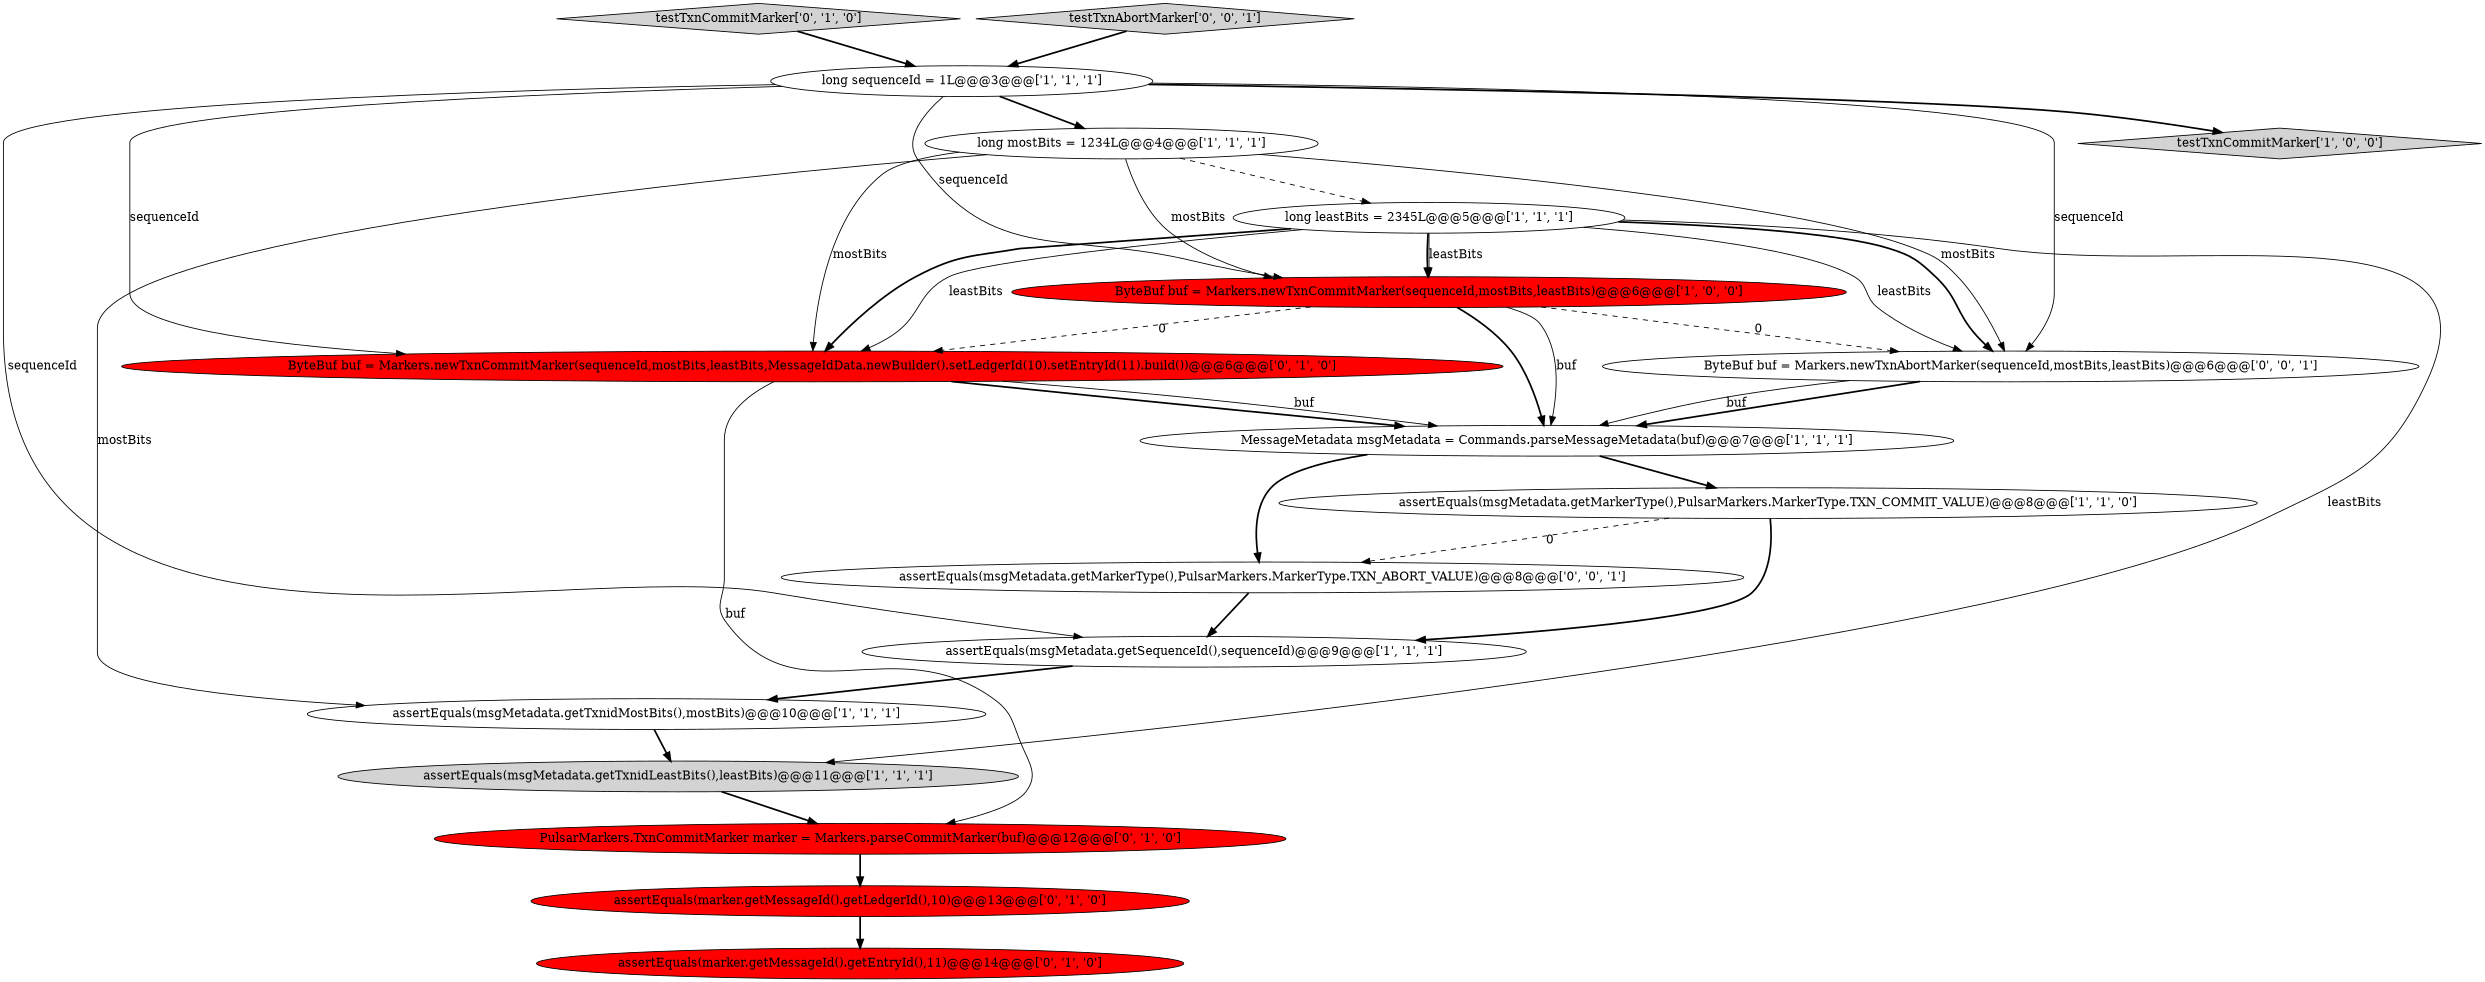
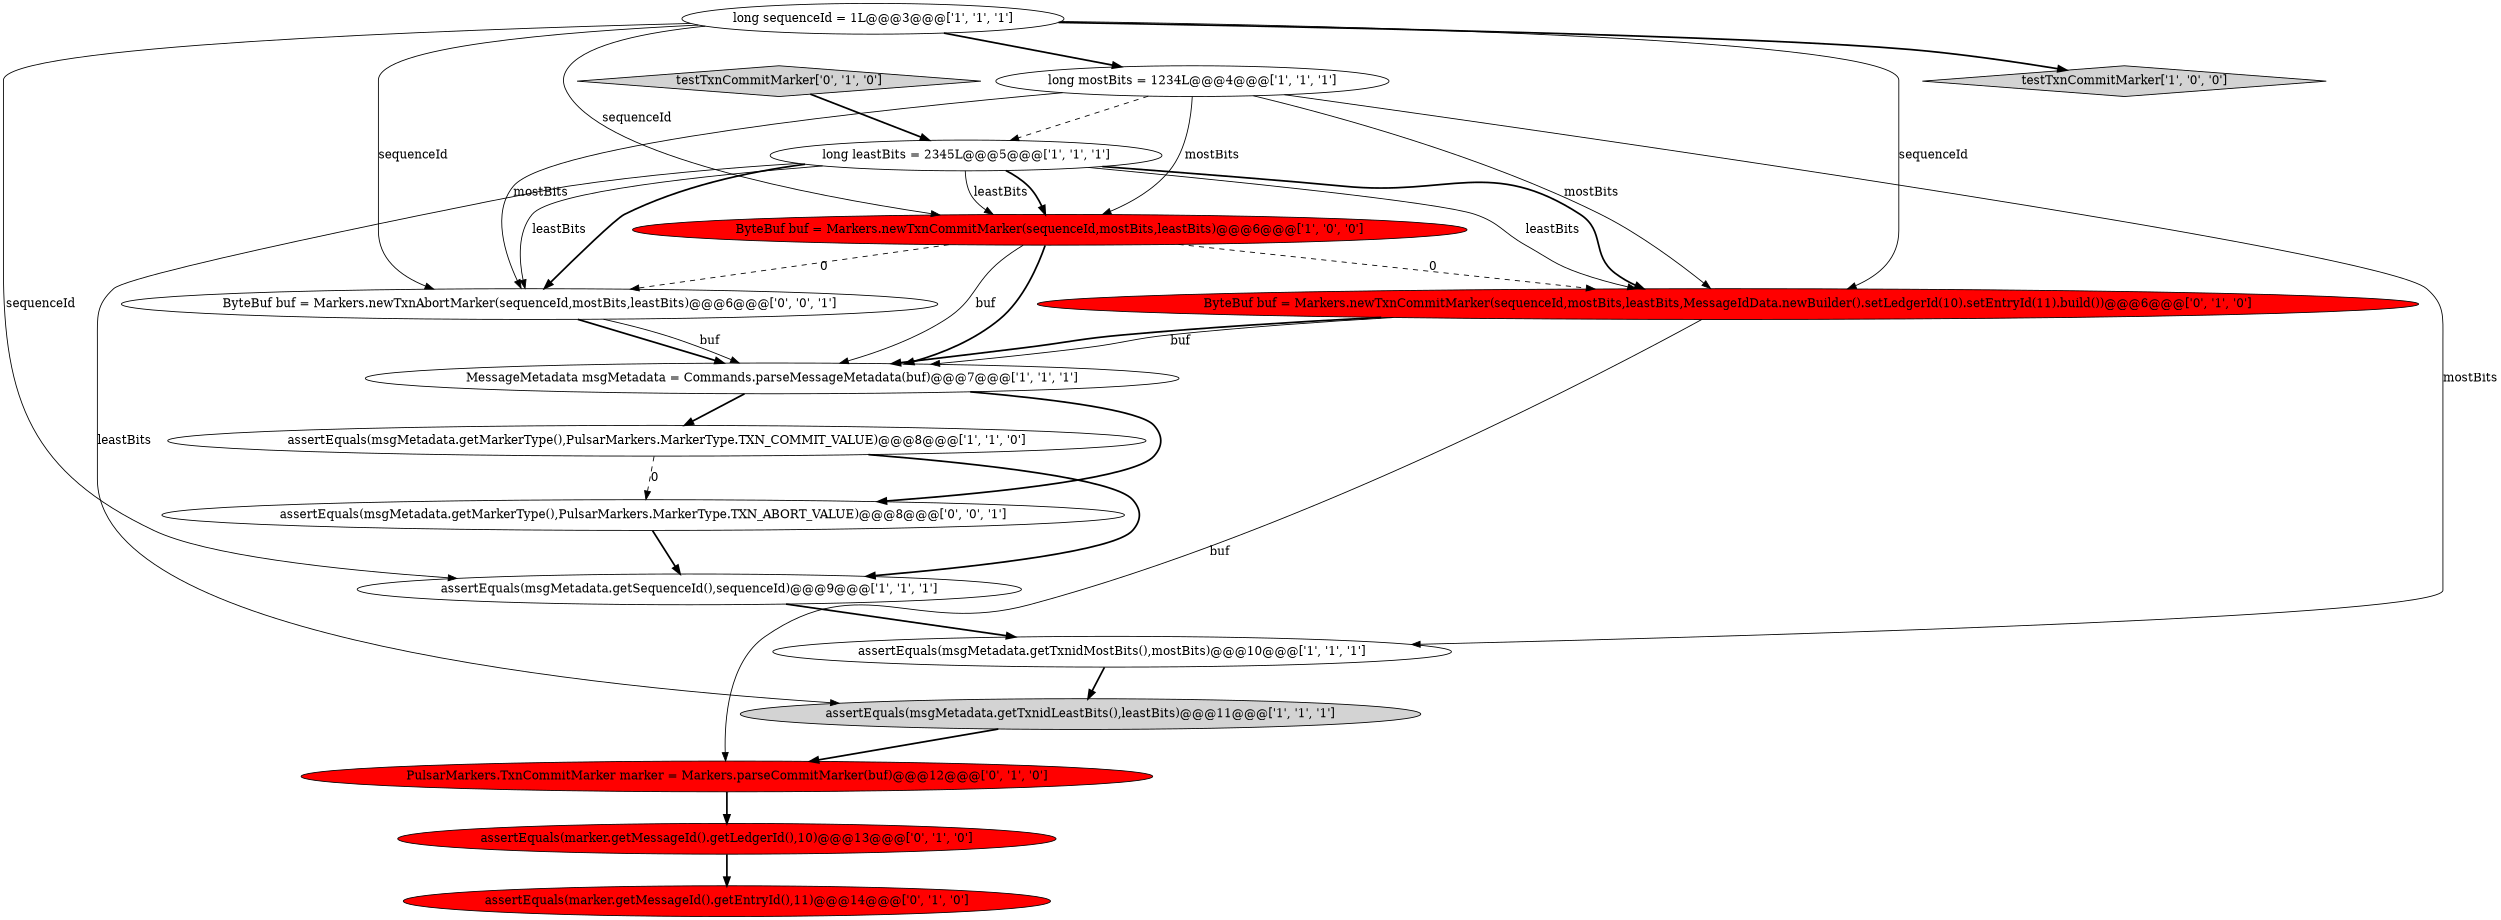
(1165, 19) -> none
(852, 47) -> (871, 118)
